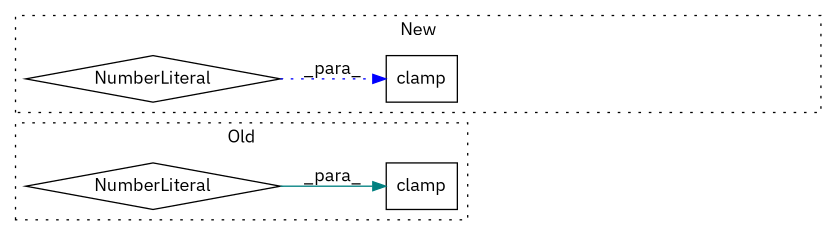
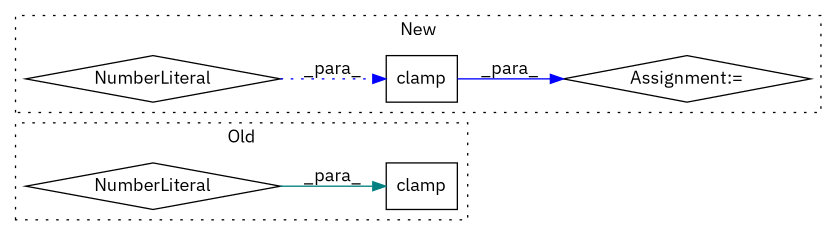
none -> (687, 79)
